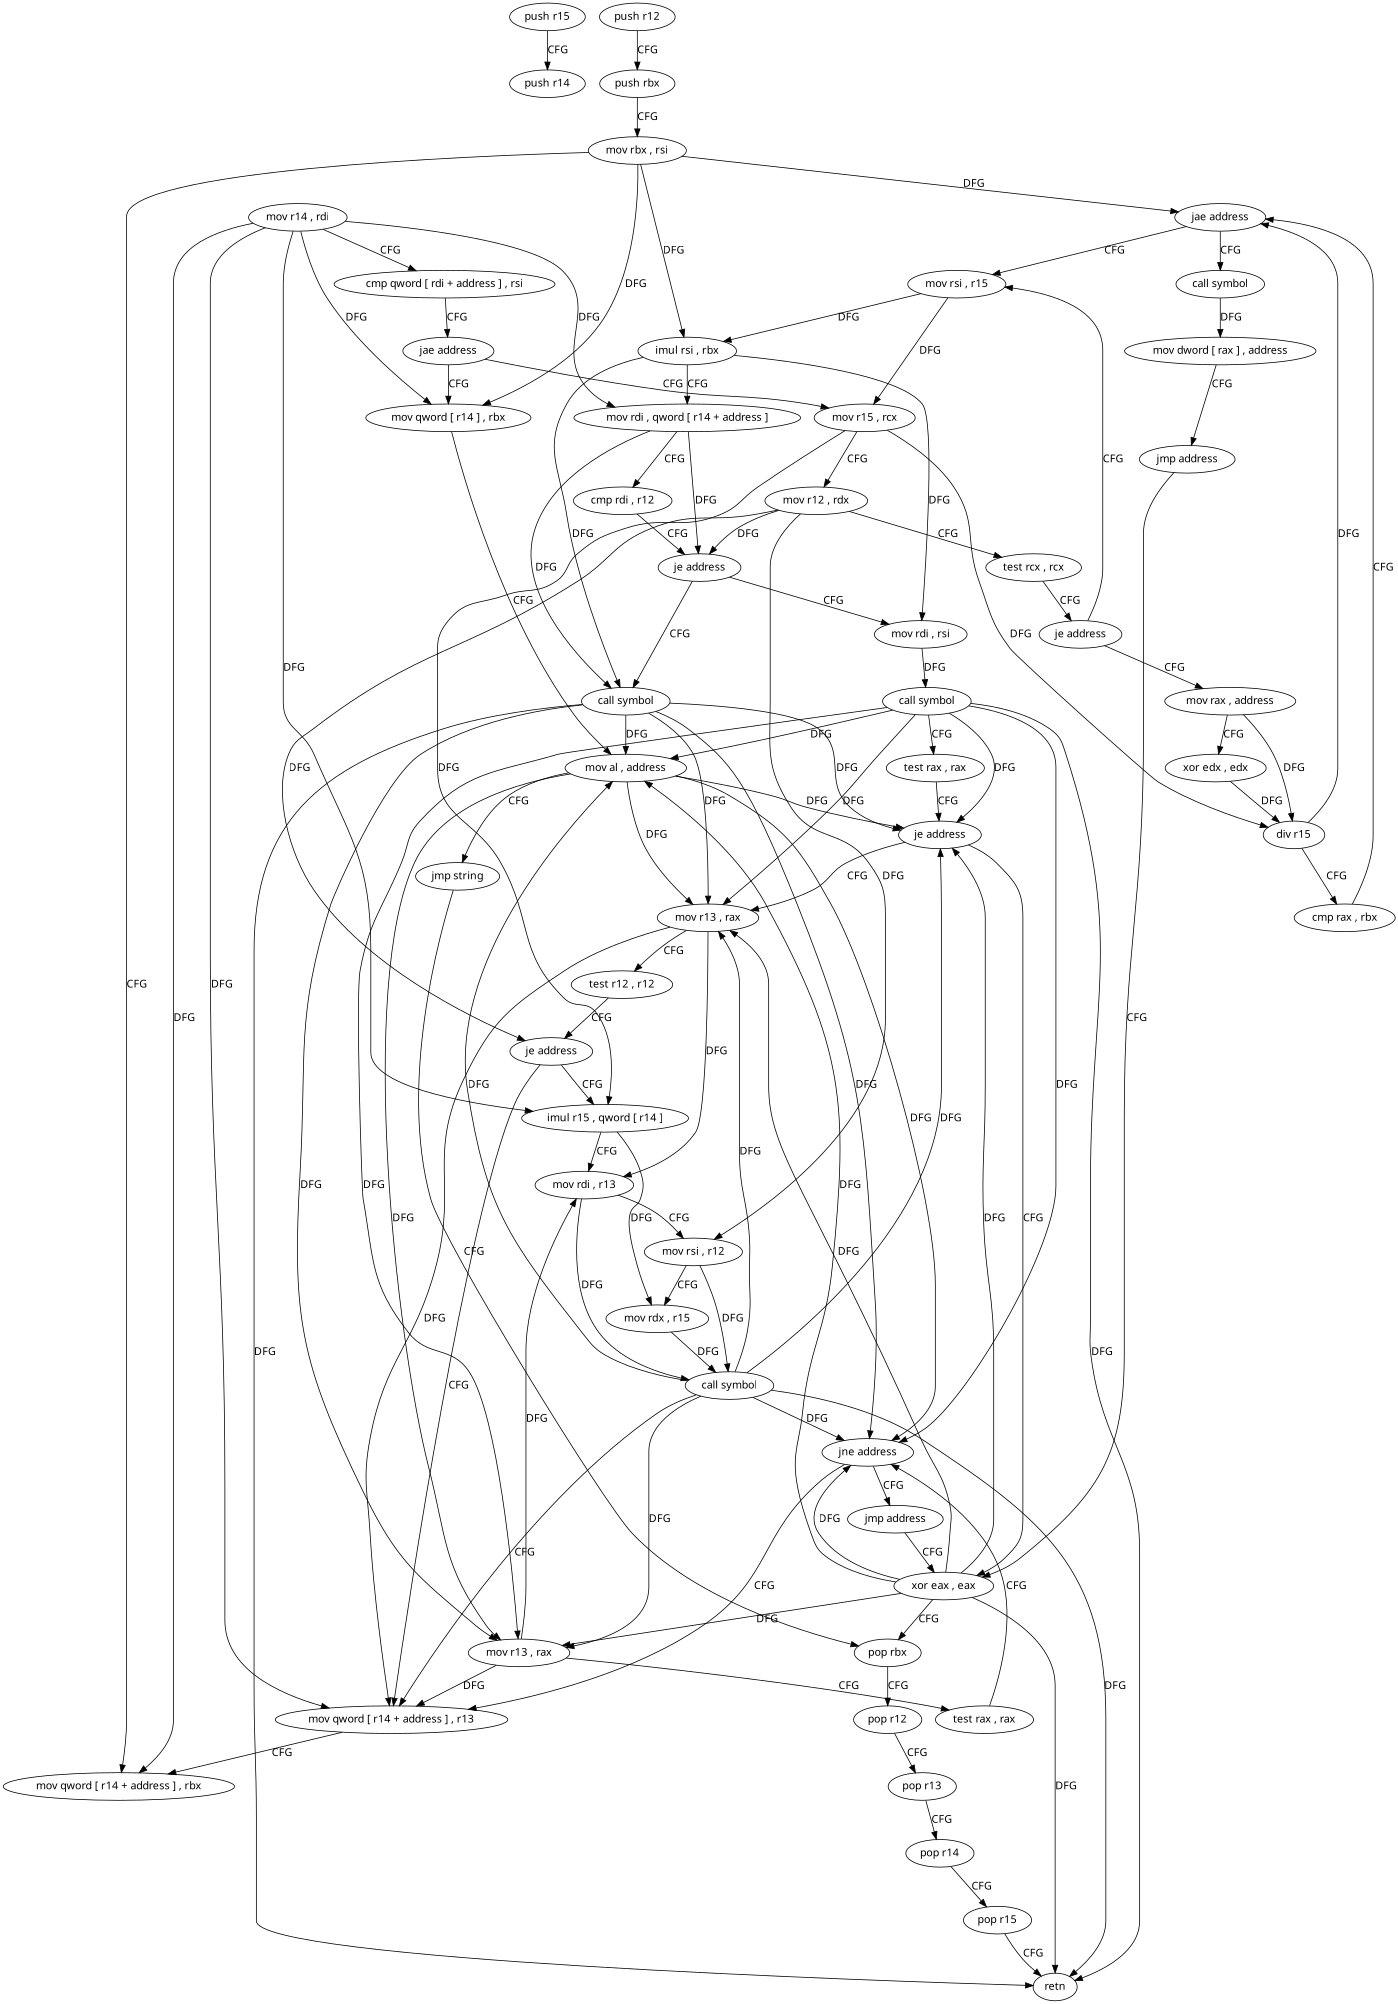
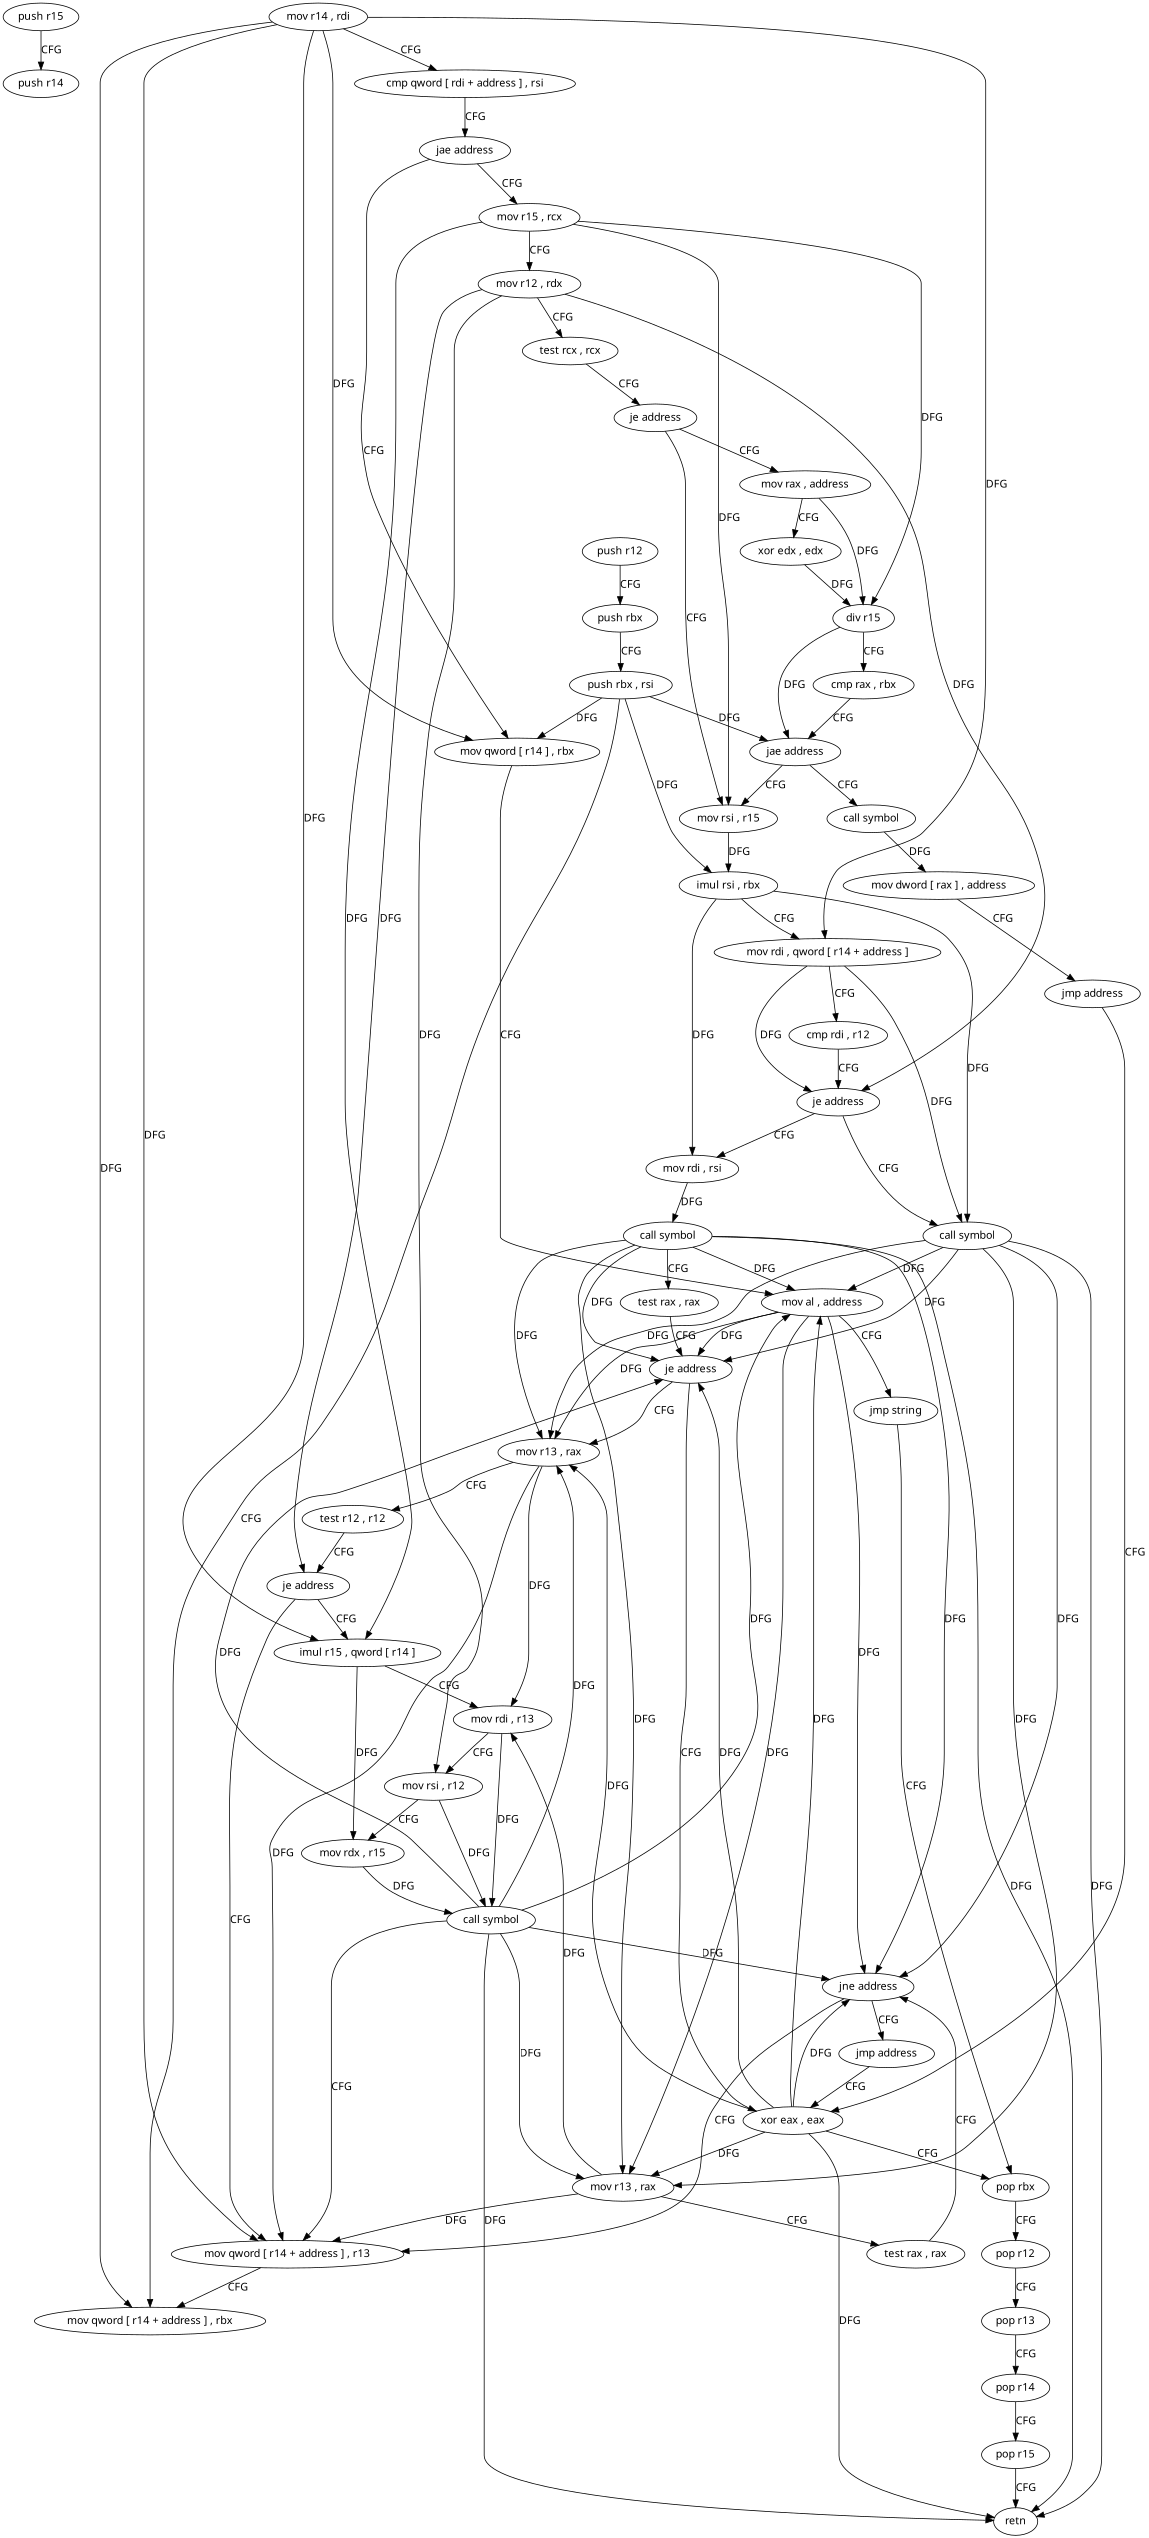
(637, 151) -> (621, 685)
(913, 348) -> (718, 459)
